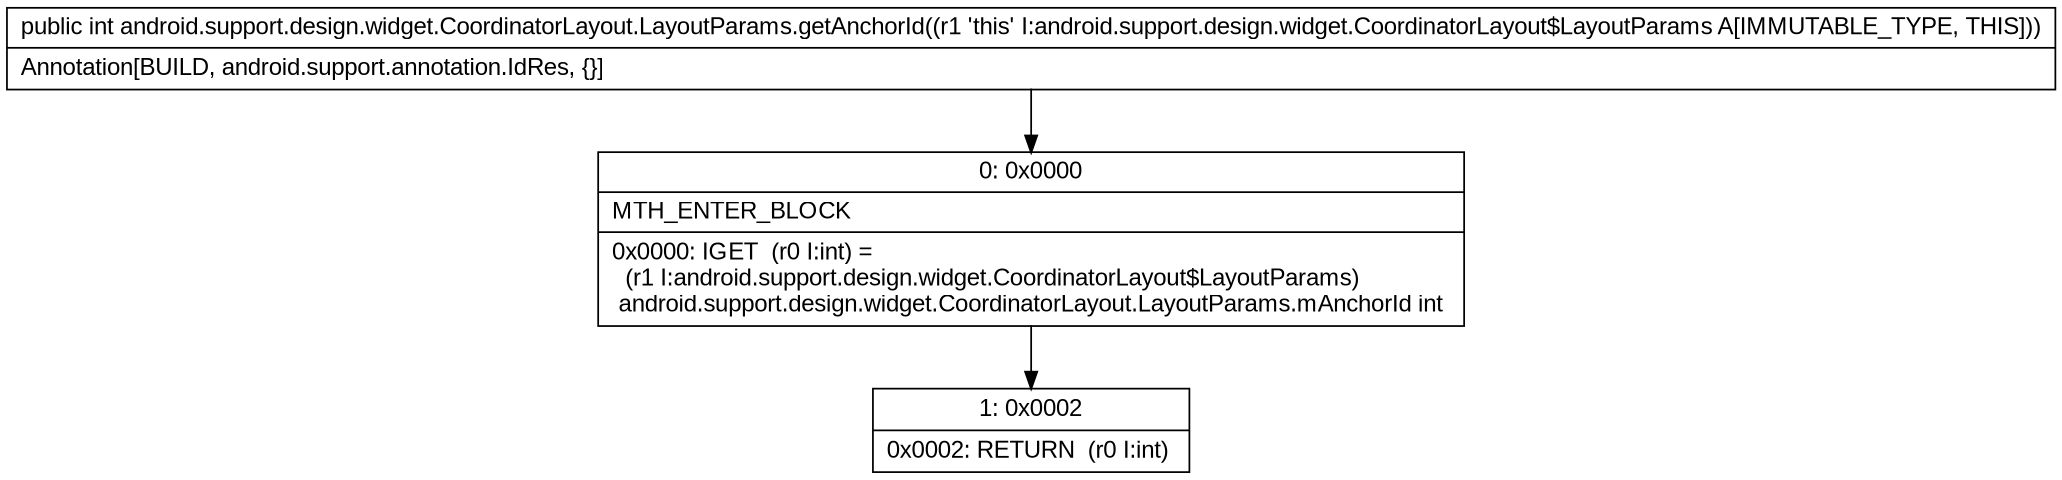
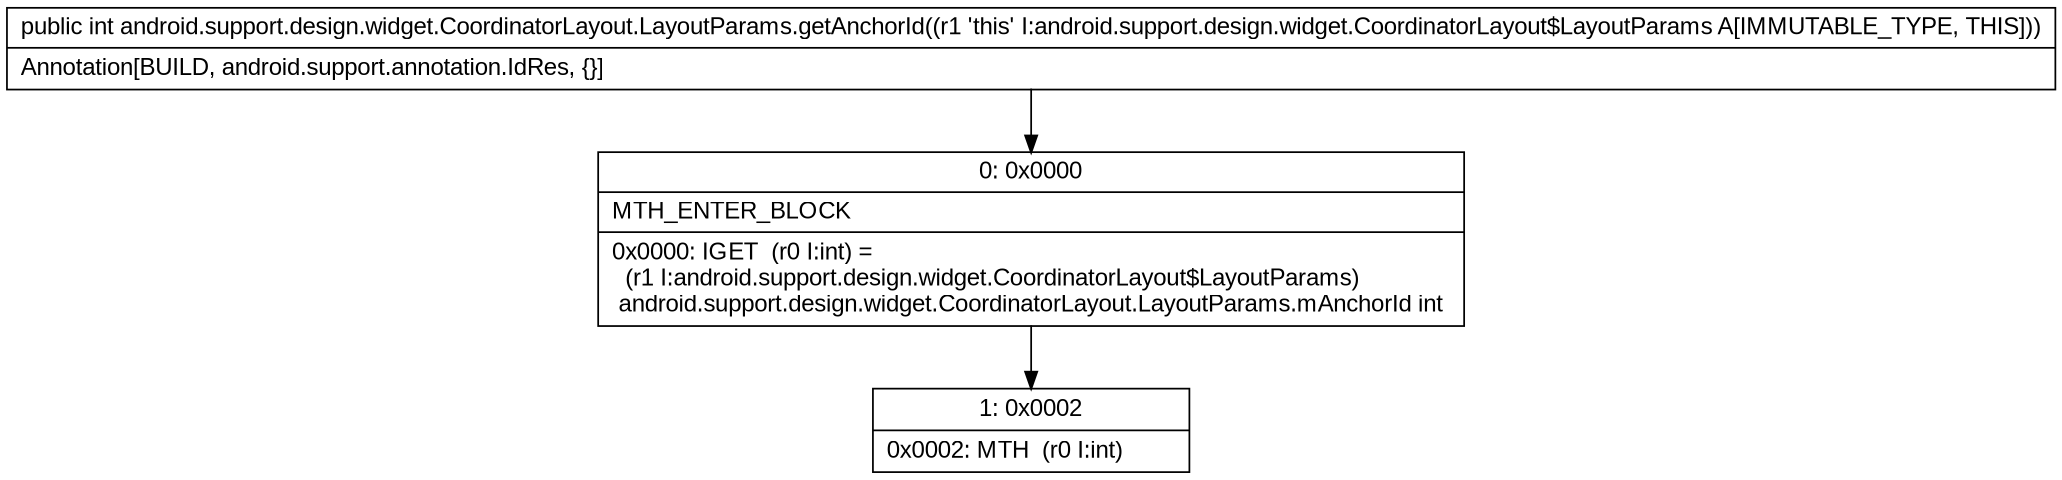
(1031, 450) -> (1009, 450)
